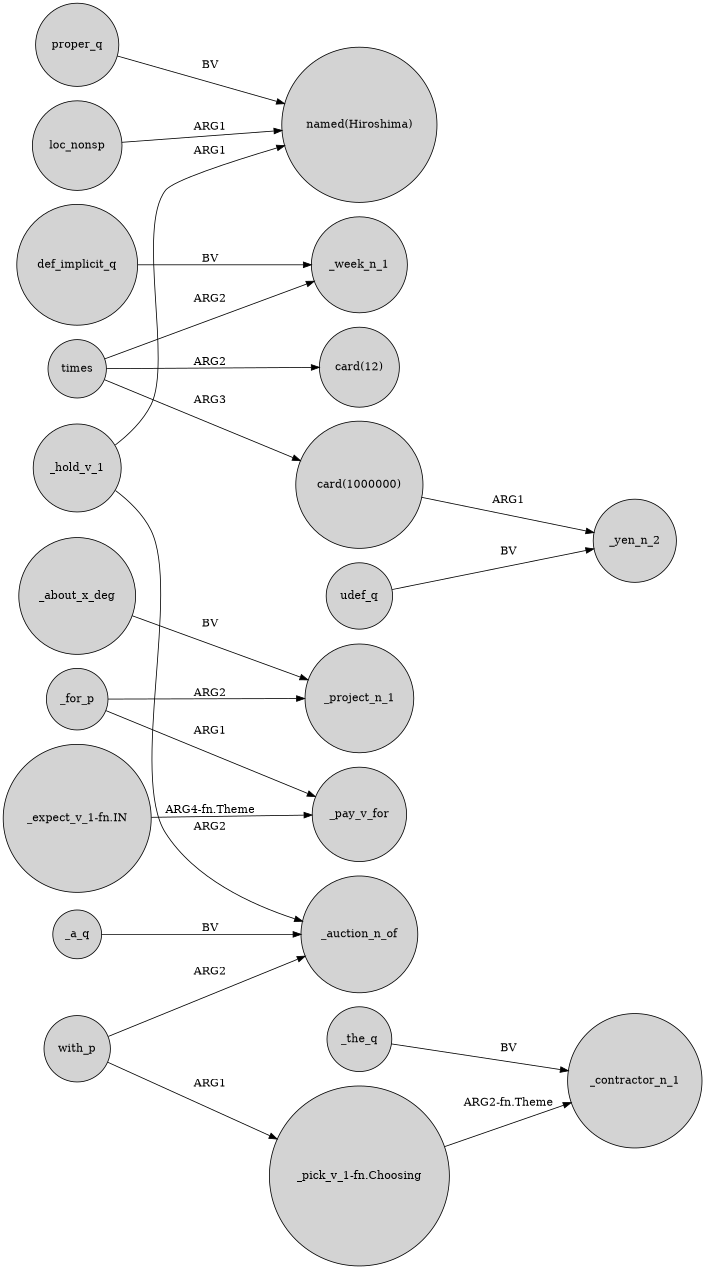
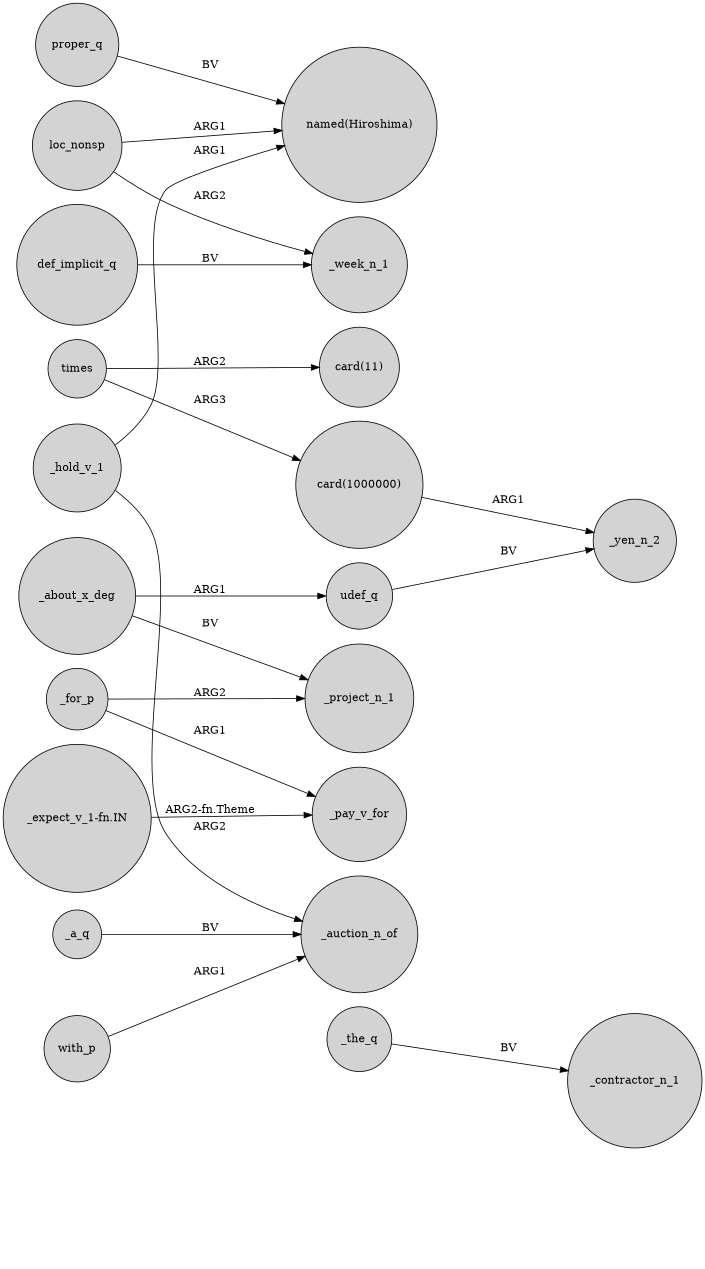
(206, 321) -> (206, 220)
(359, 367) -> (359, 367)
none -> (227, 596)
(210, 810) -> (210, 810)
(210, 972) -> (210, 972)
(359, 1176) -> none
